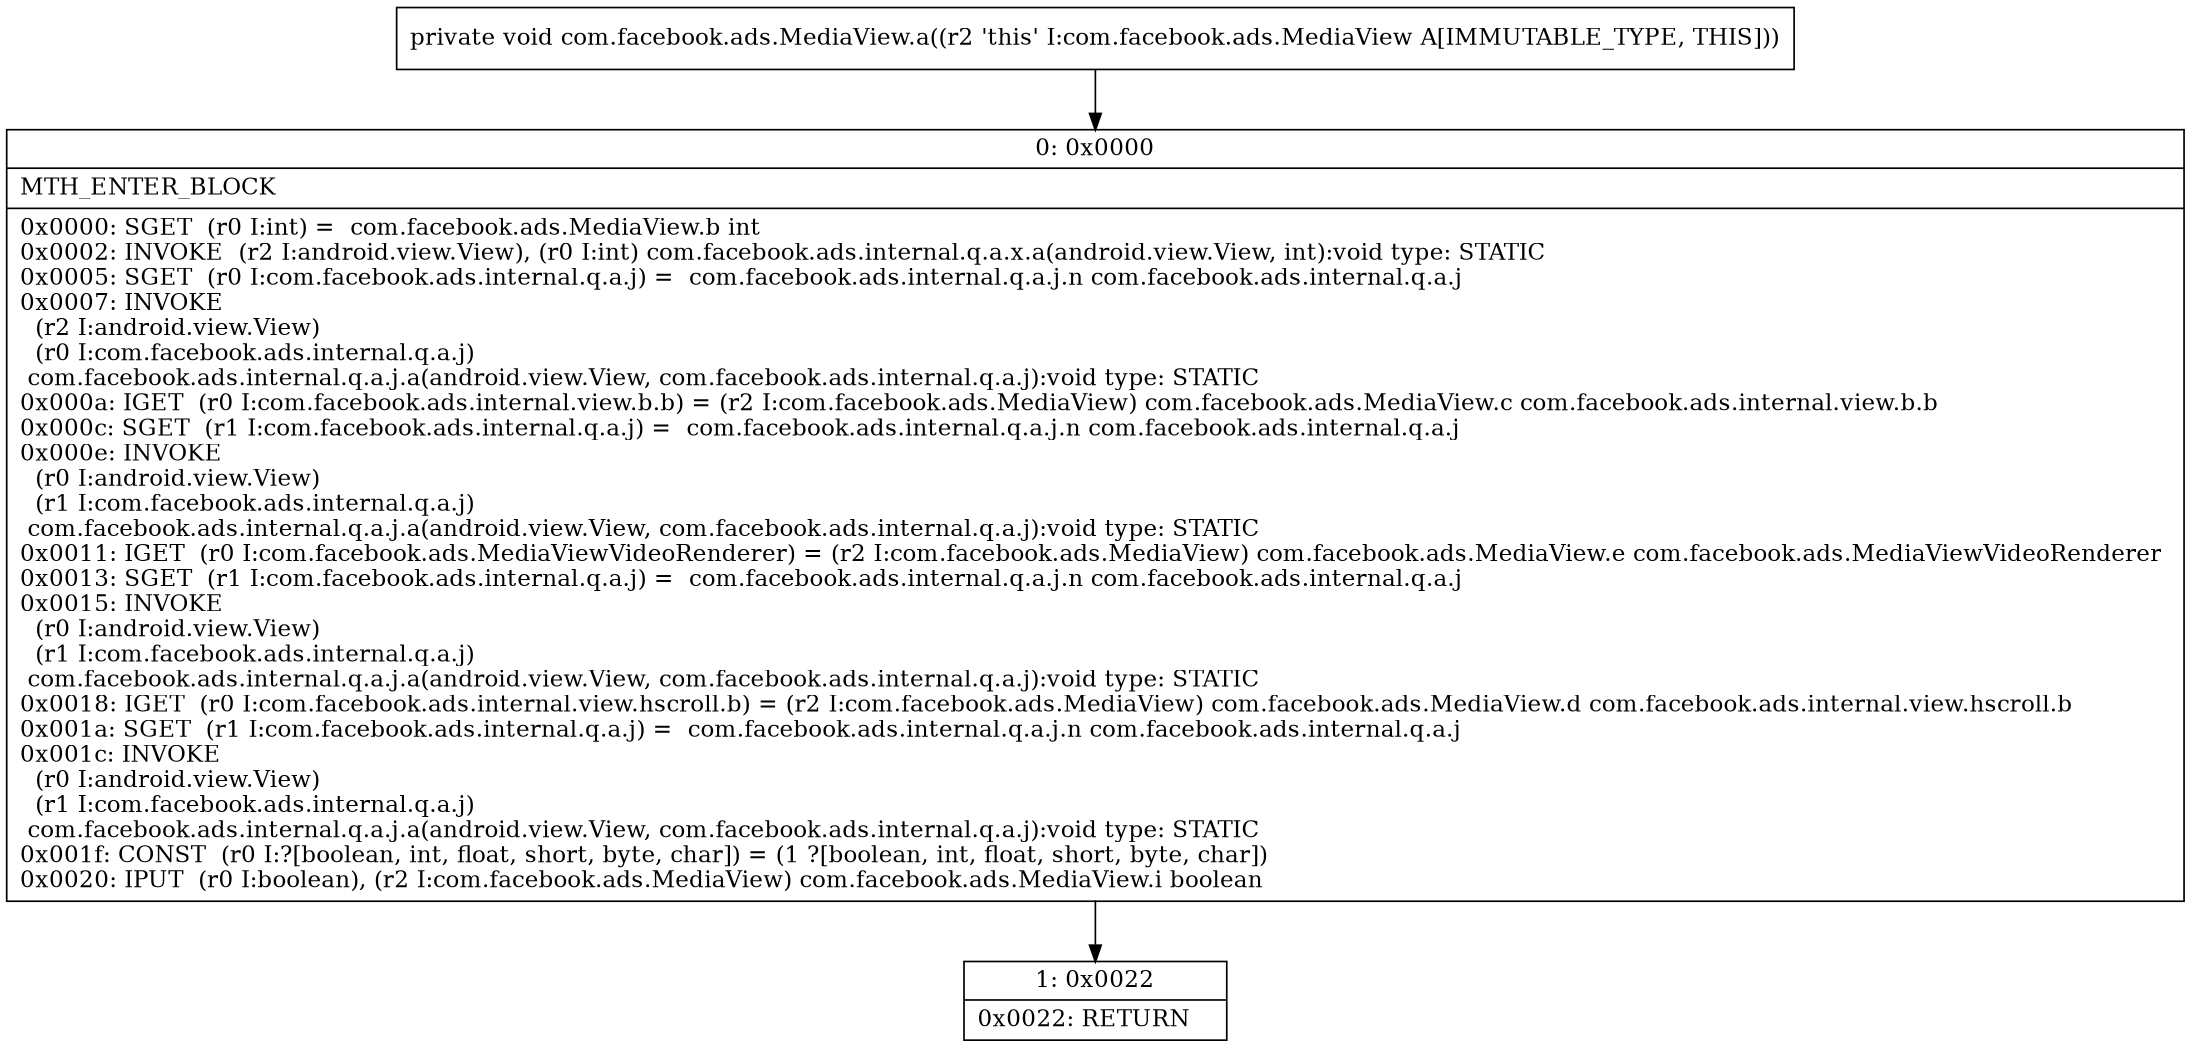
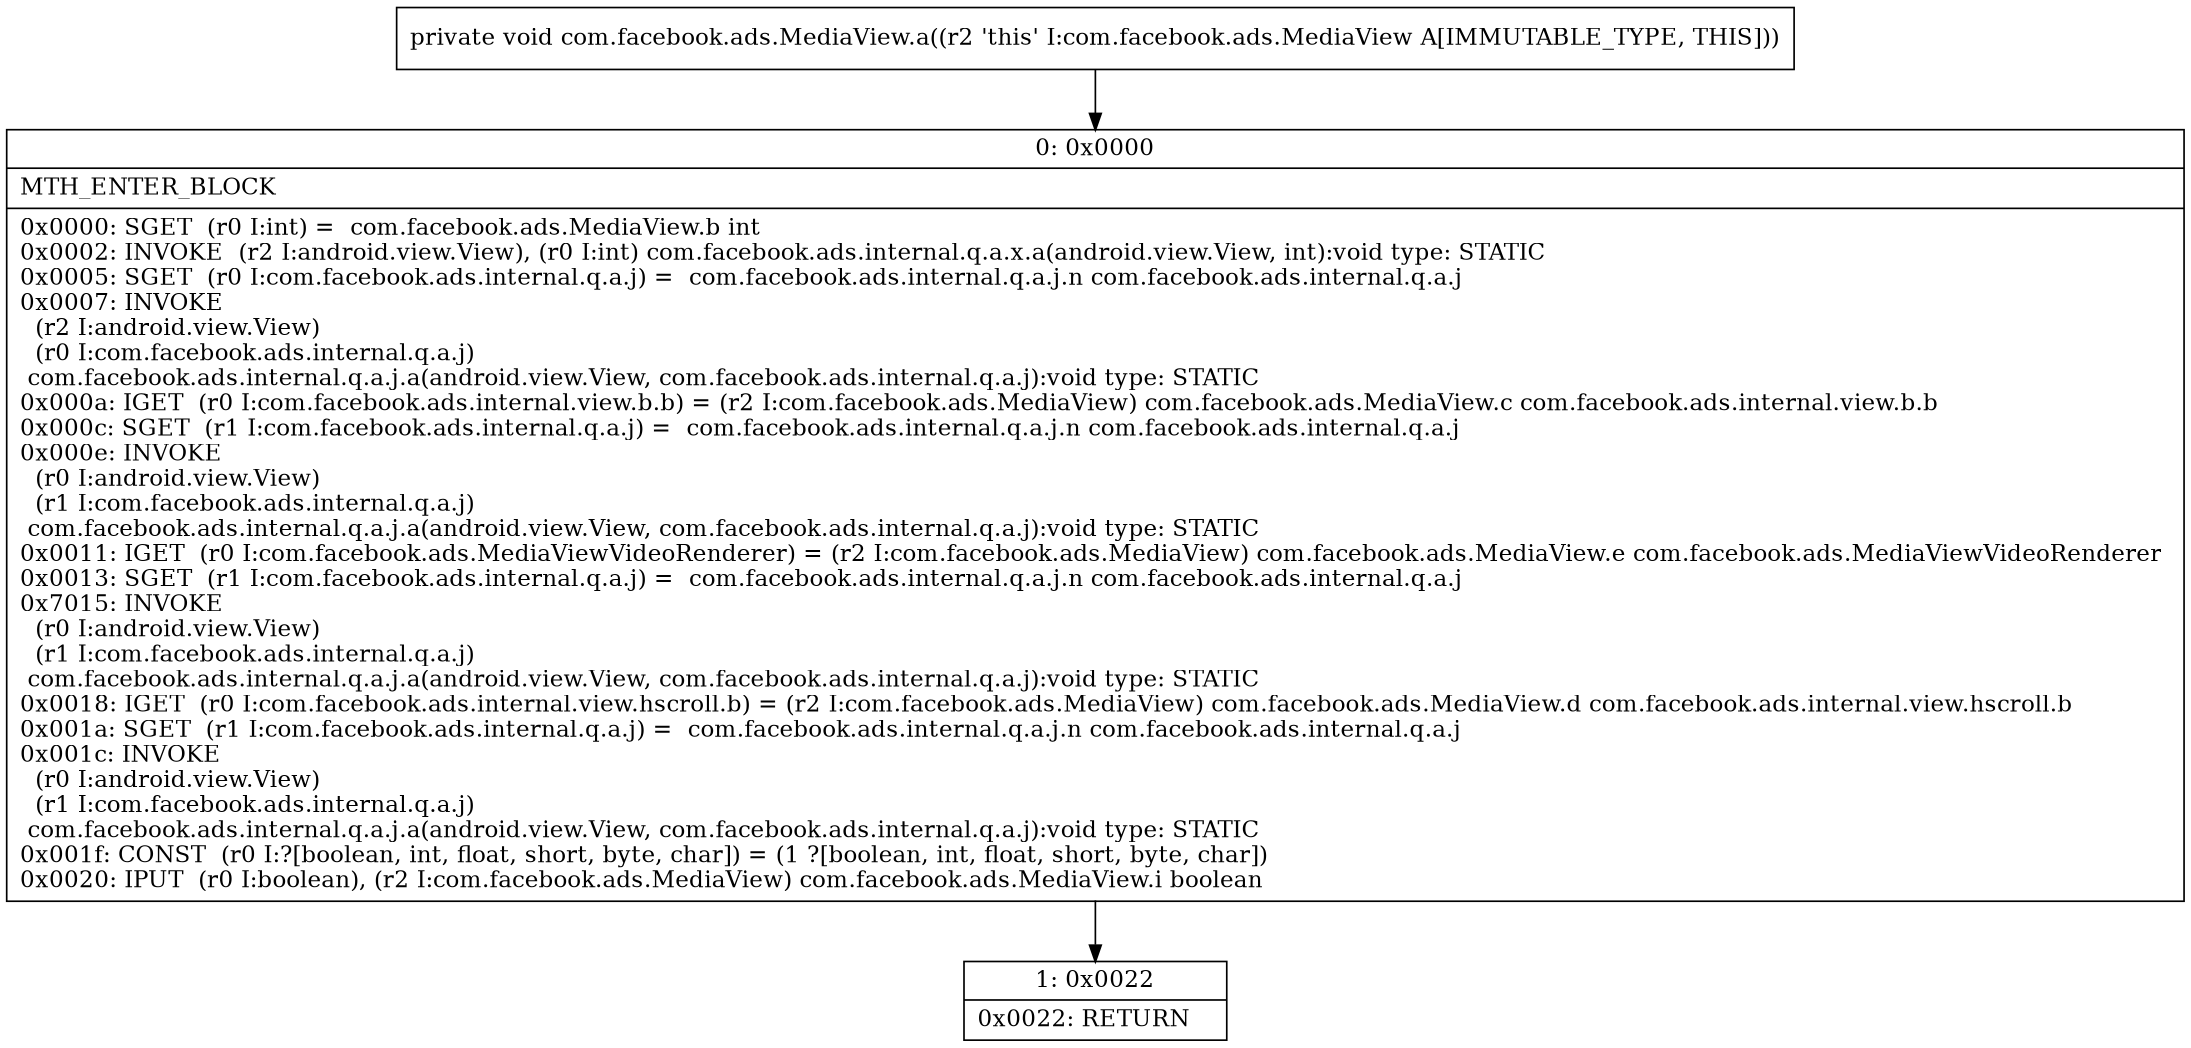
(130, 604) -> (130, 604)
